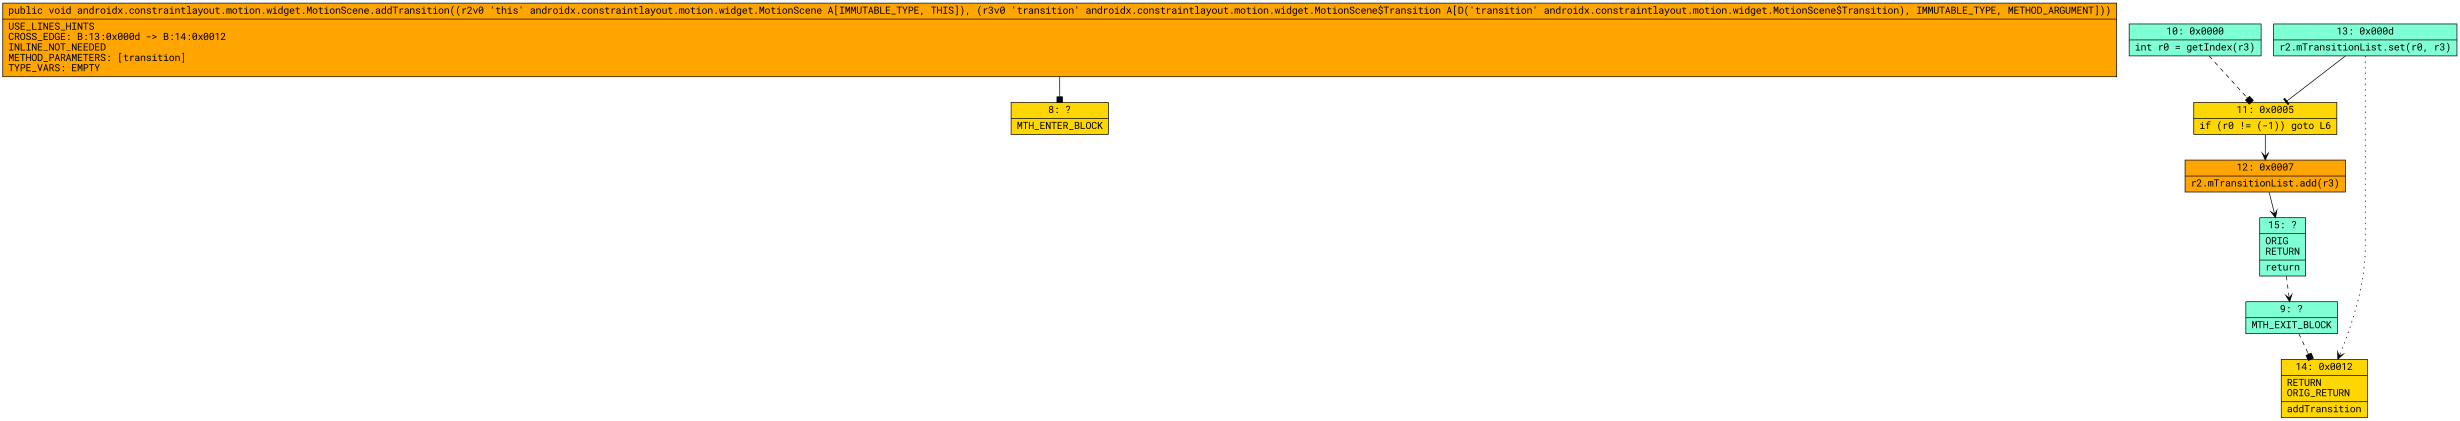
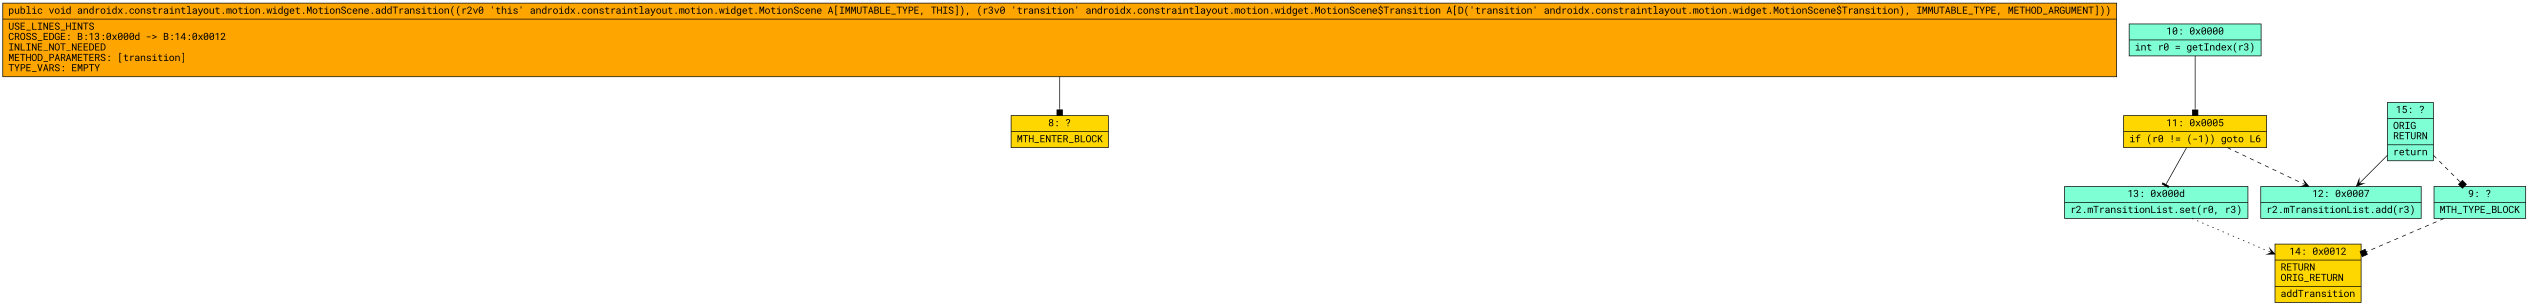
(2228, 77) -> (2195, 82)
(2317, 78) -> (2177, 166)
(2265, 144) -> (2265, 165)
(2265, 176) -> (2341, 202)
(2271, 201) -> (2374, 168)
(2288, 286) -> (2446, 168)
(2292, 325) -> (2480, 210)
